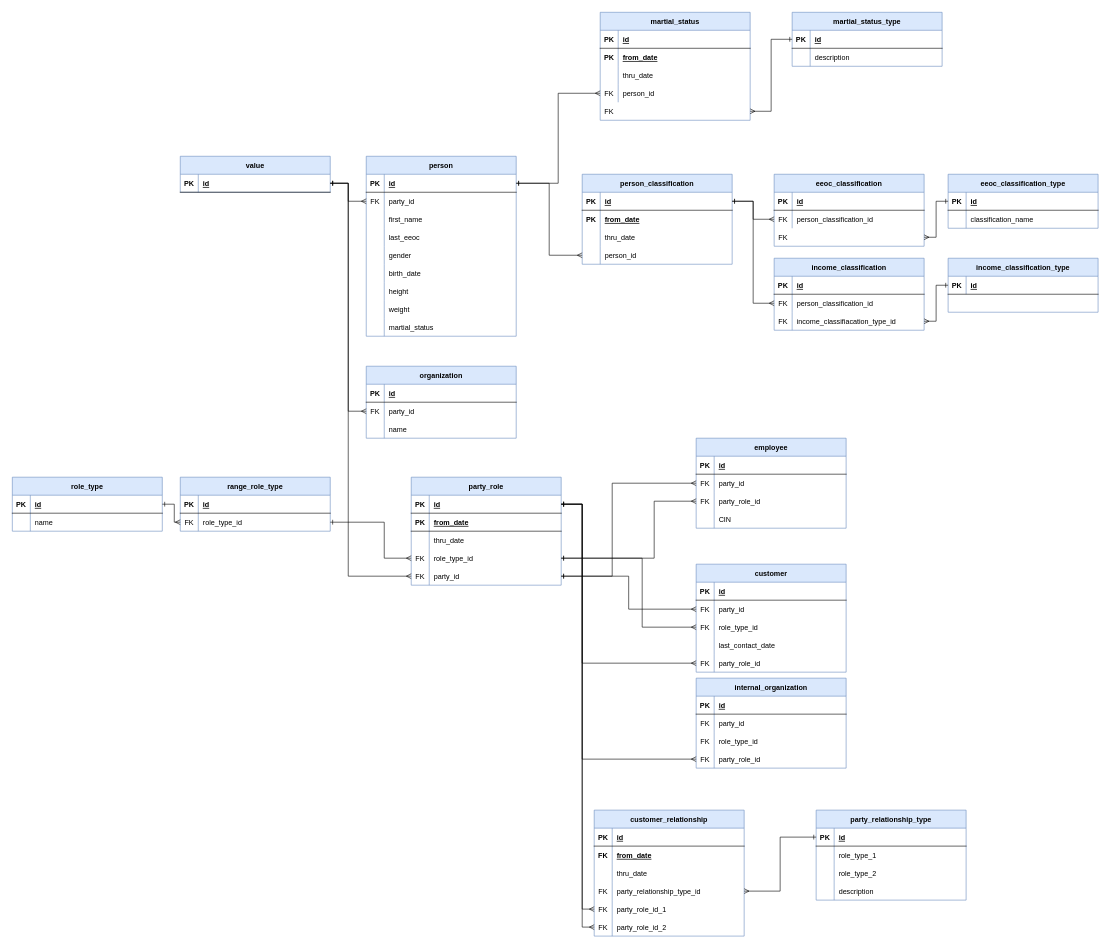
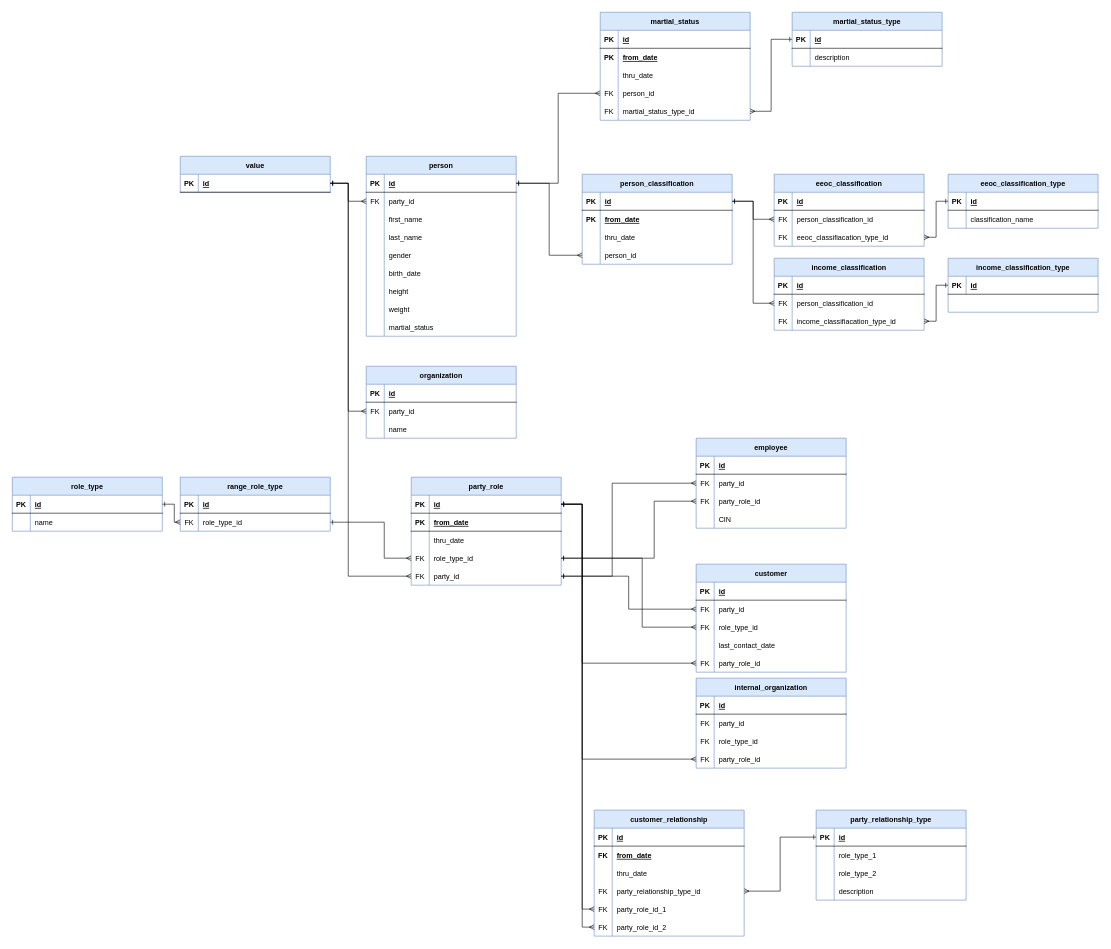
none -> (684, 111)
none -> (858, 237)
(406, 238) -> (406, 238)
